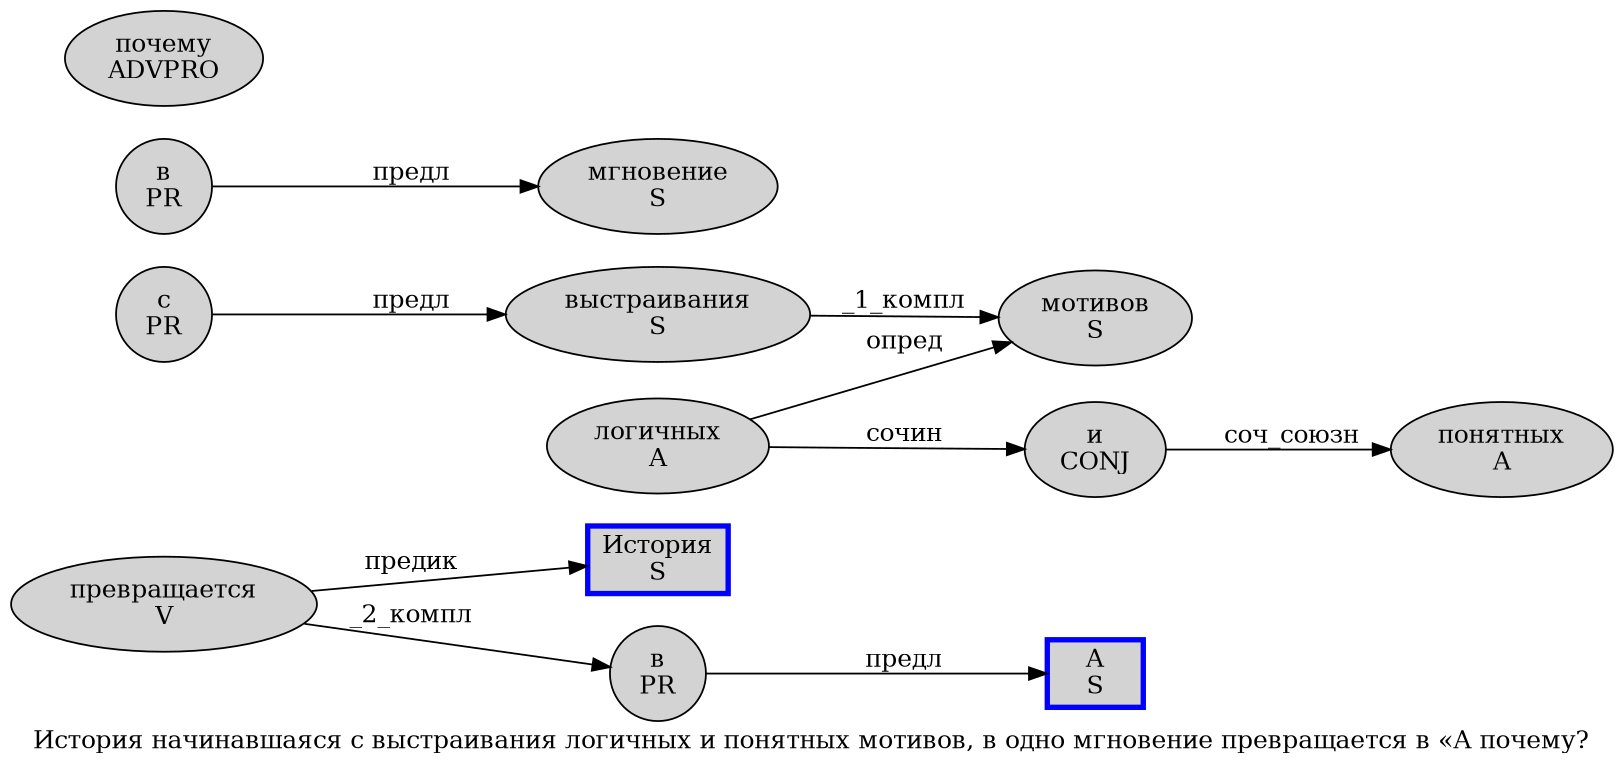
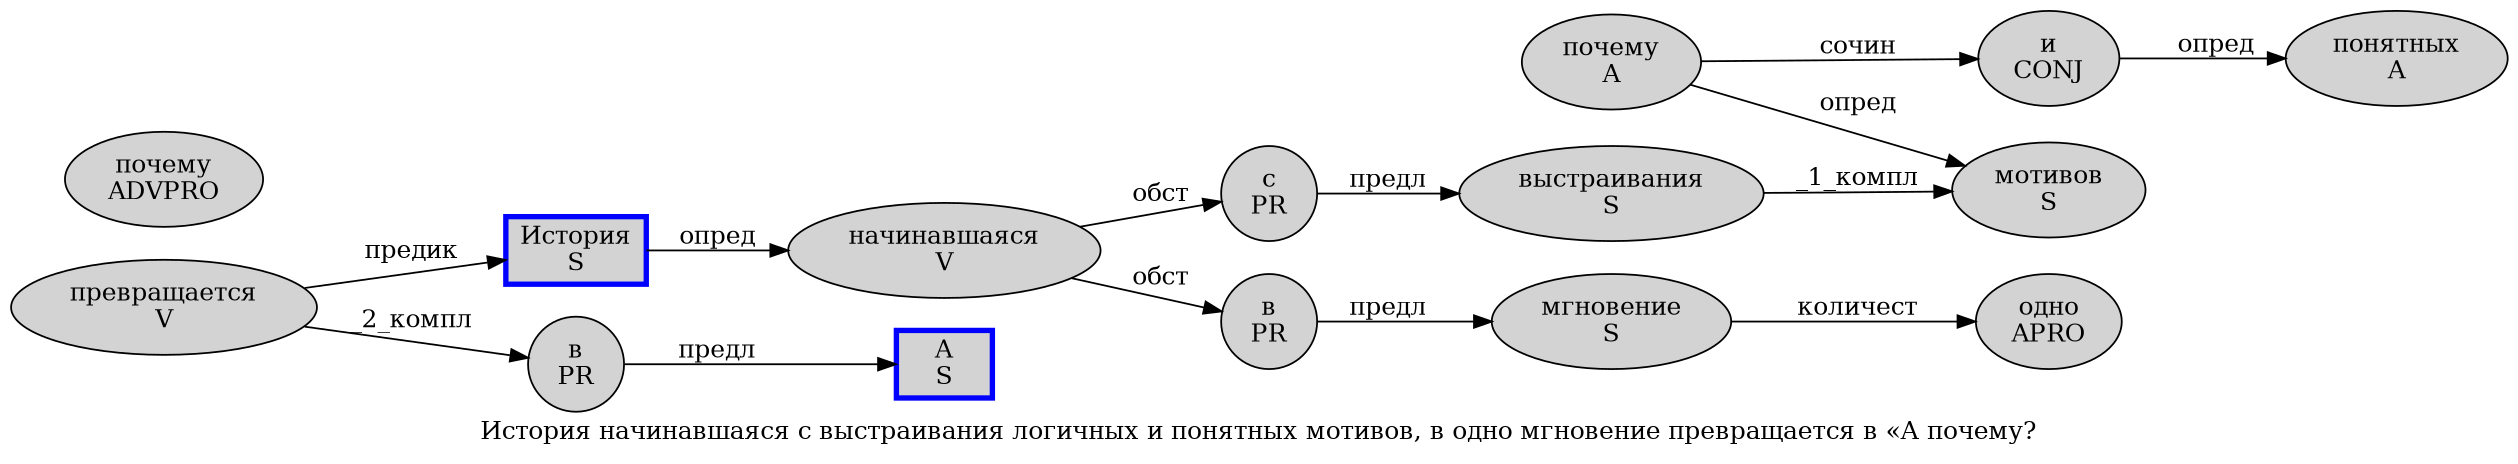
none -> (944, 250)
none -> (2049, 322)
(1292, 436) -> (2216, 45)
(658, 446) -> (1611, 62)
